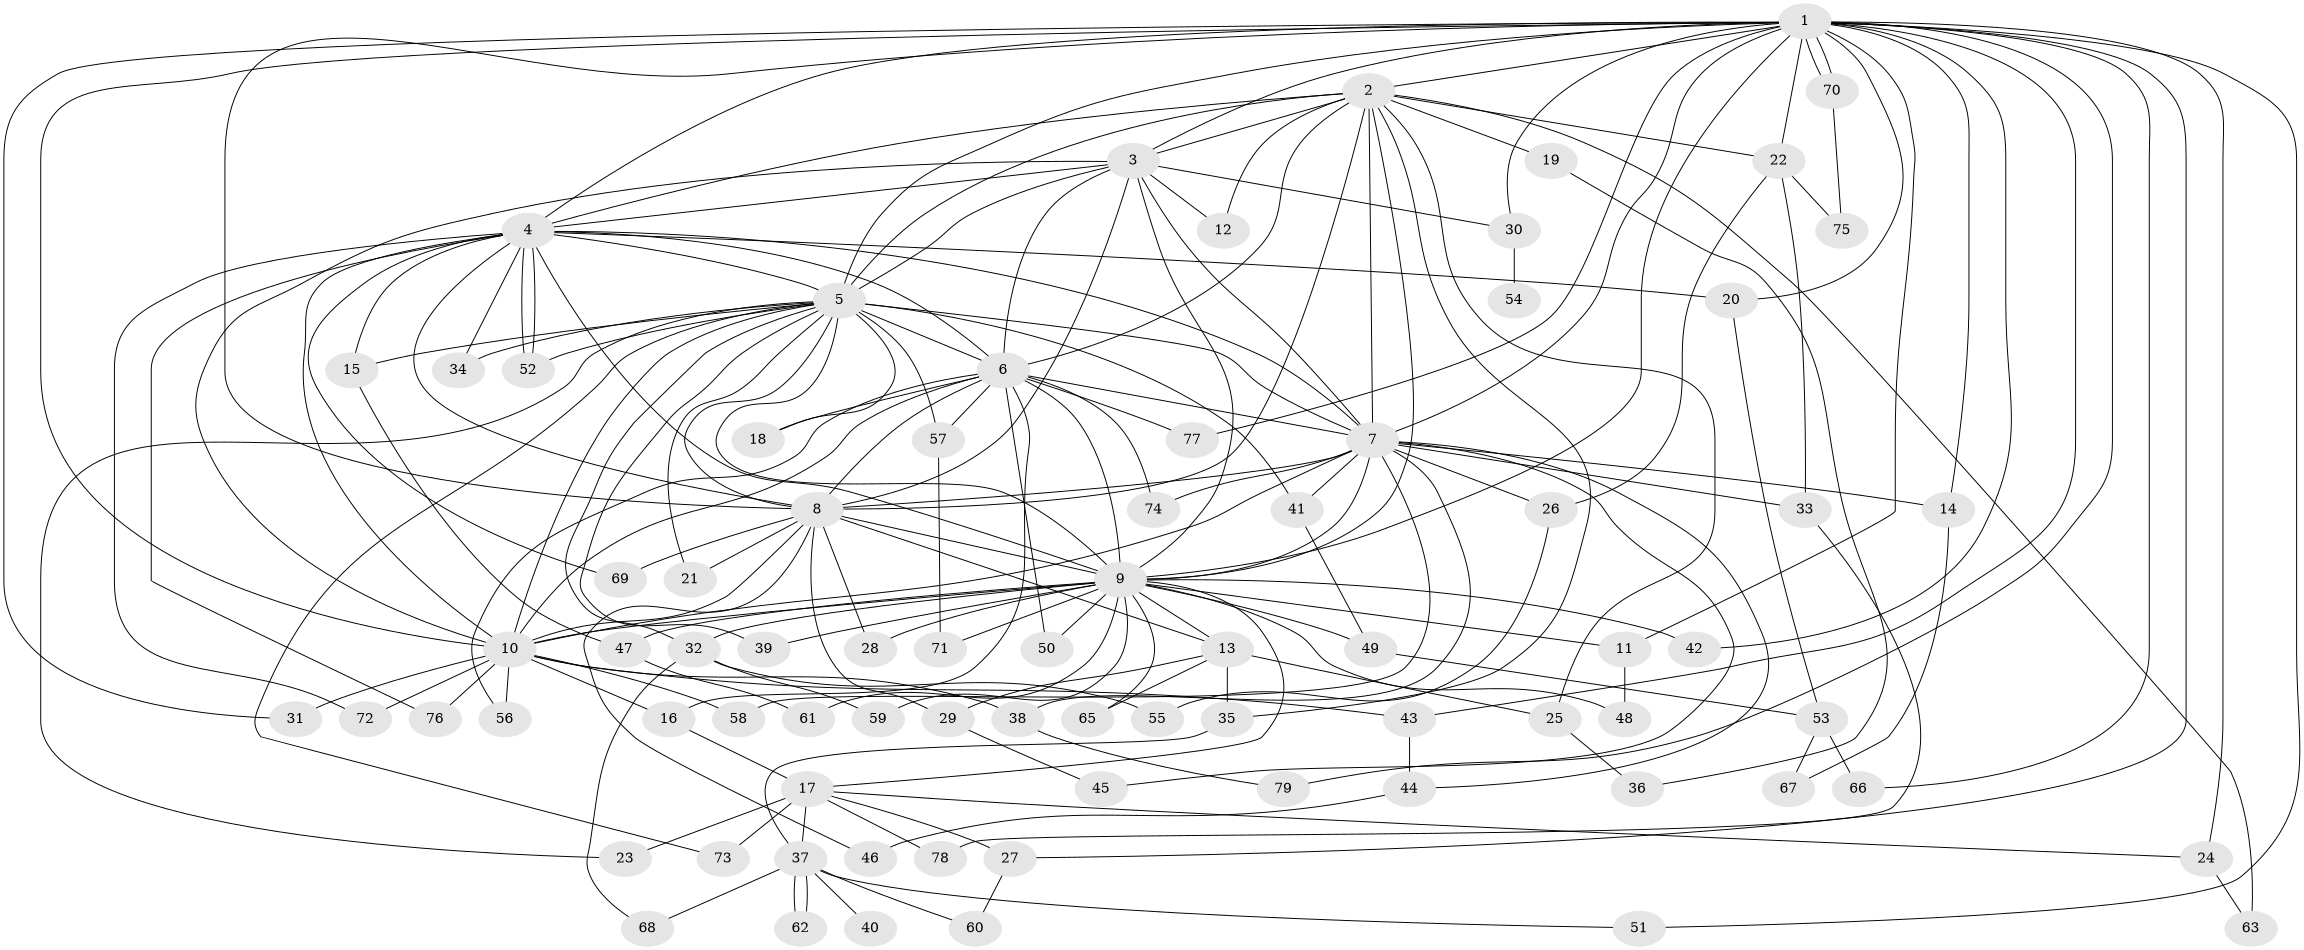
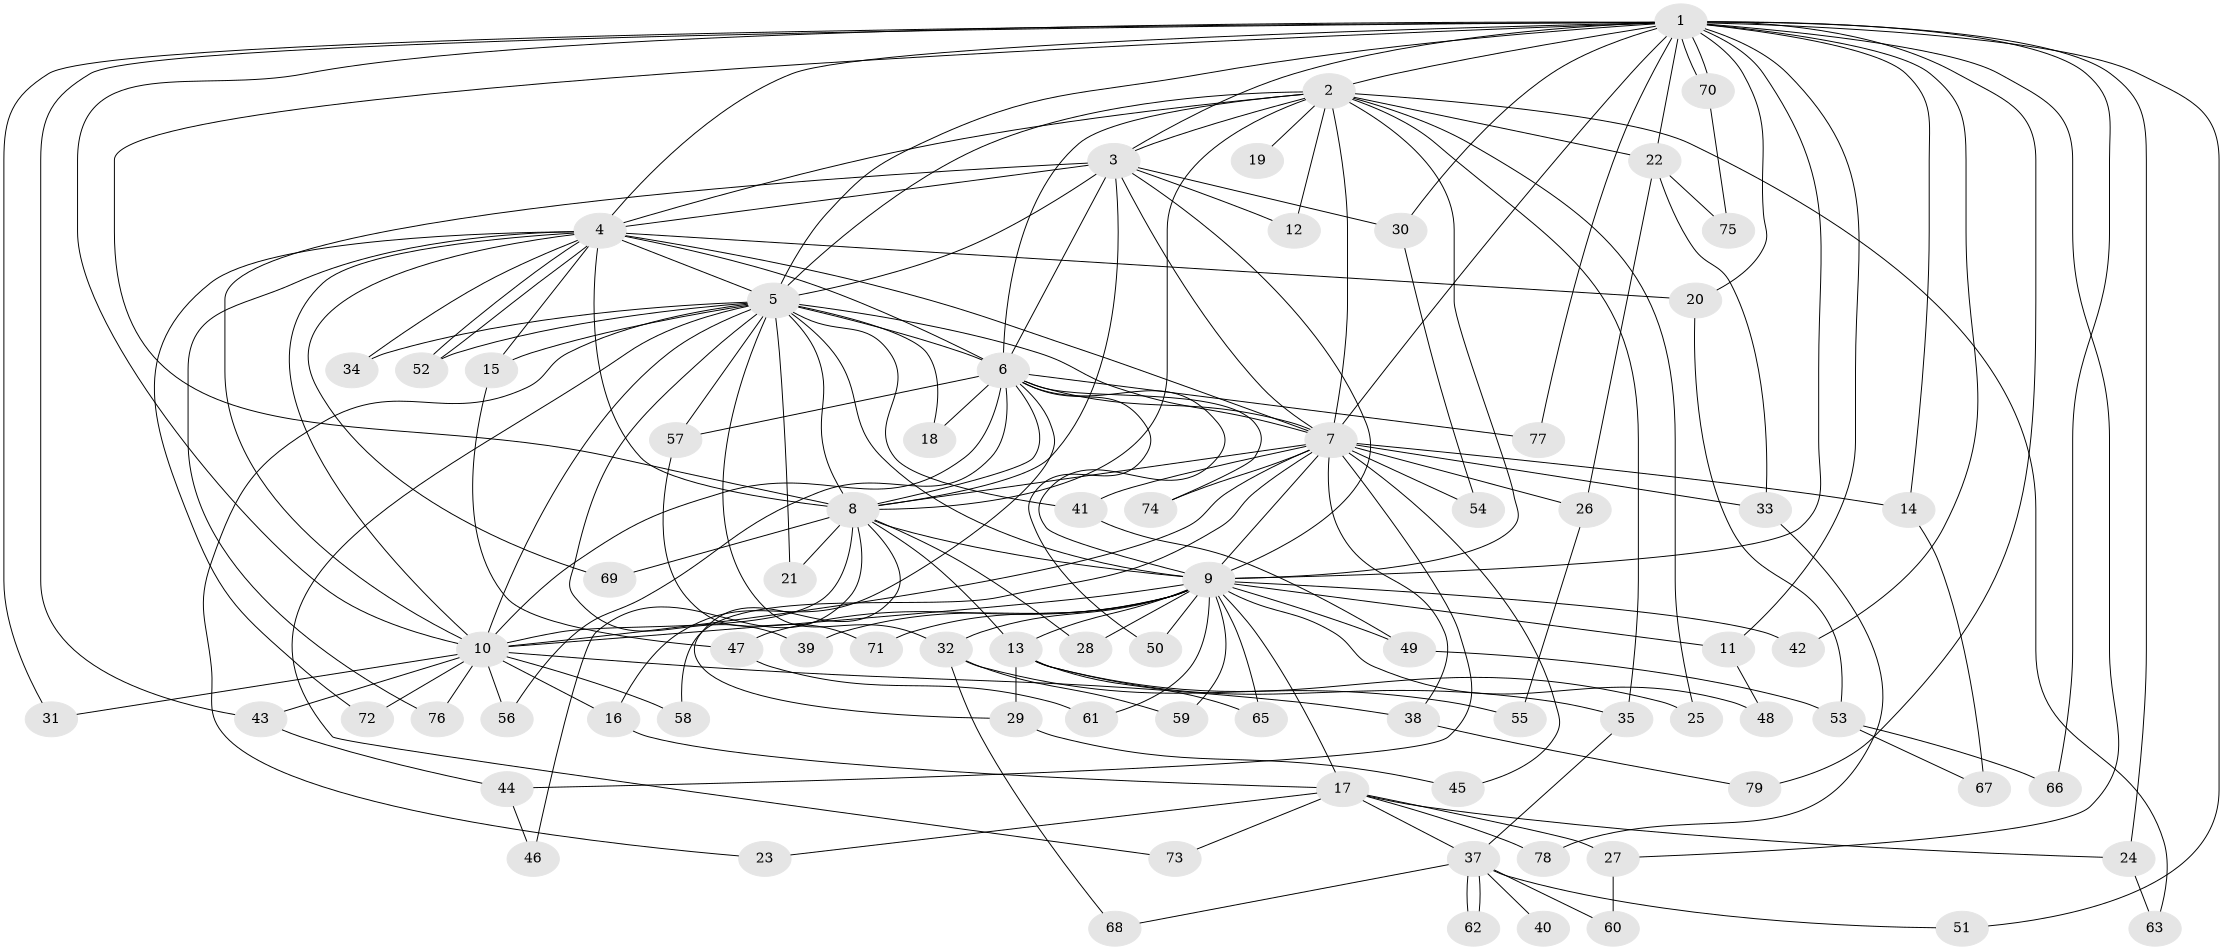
(709, 455) -> none
none -> (1405, 475)
(1637, 789) -> none
